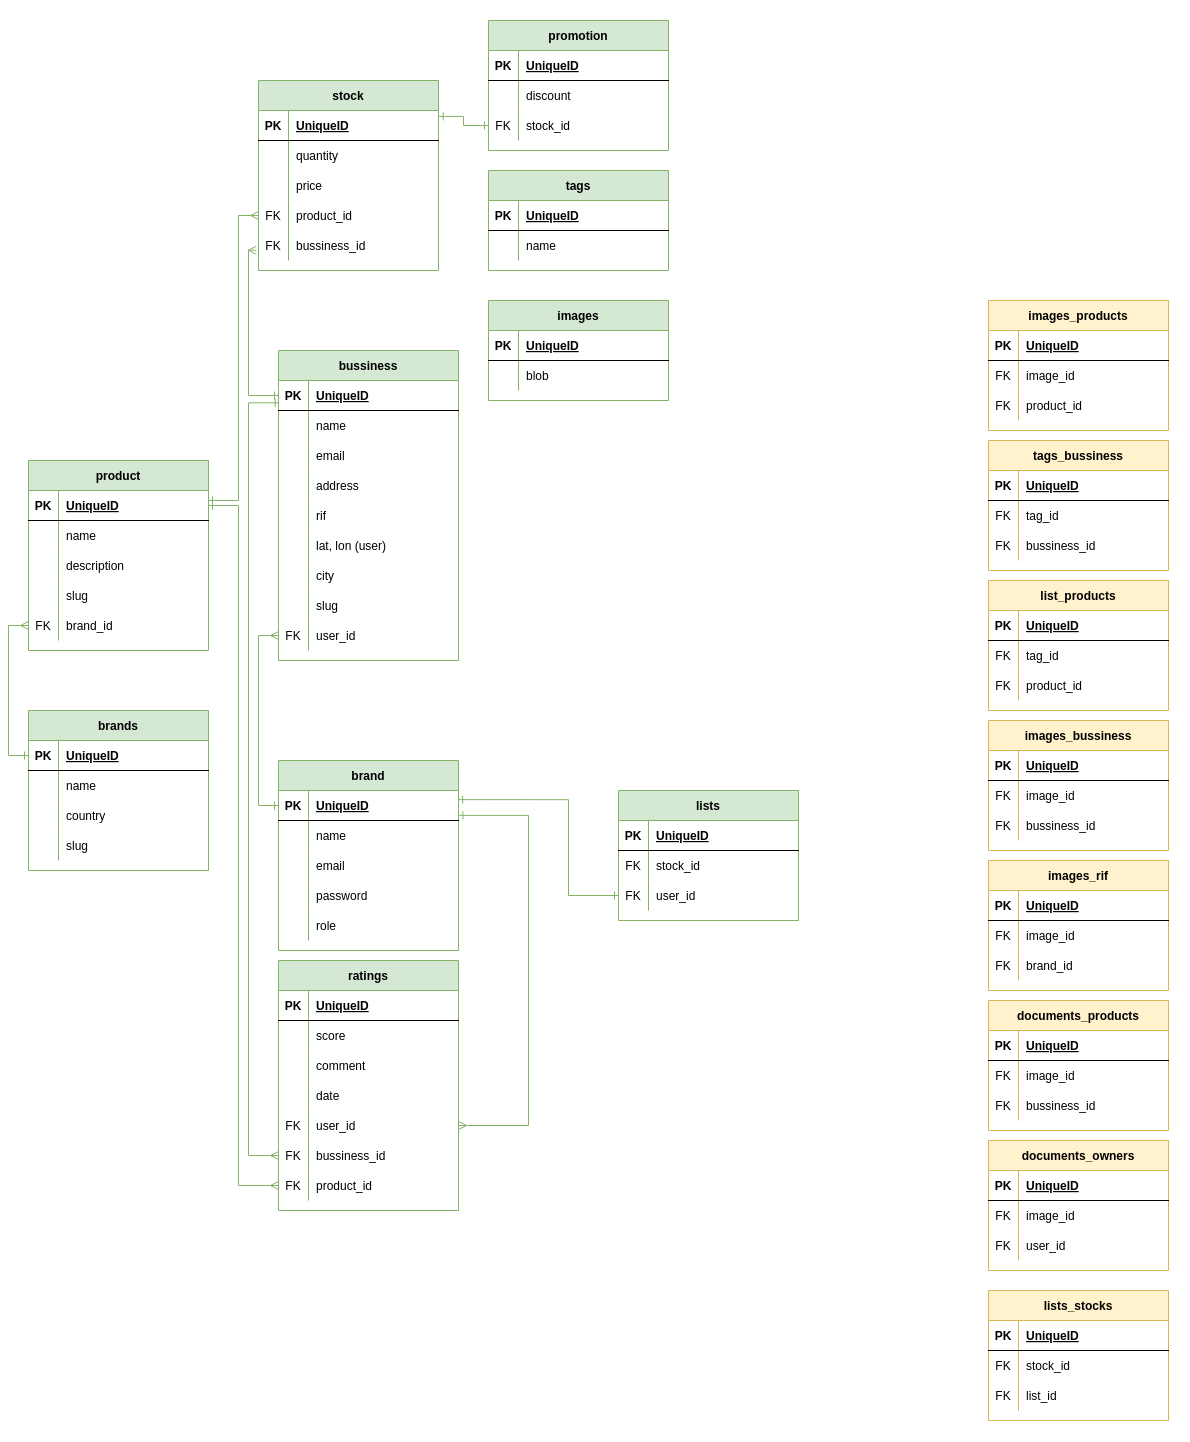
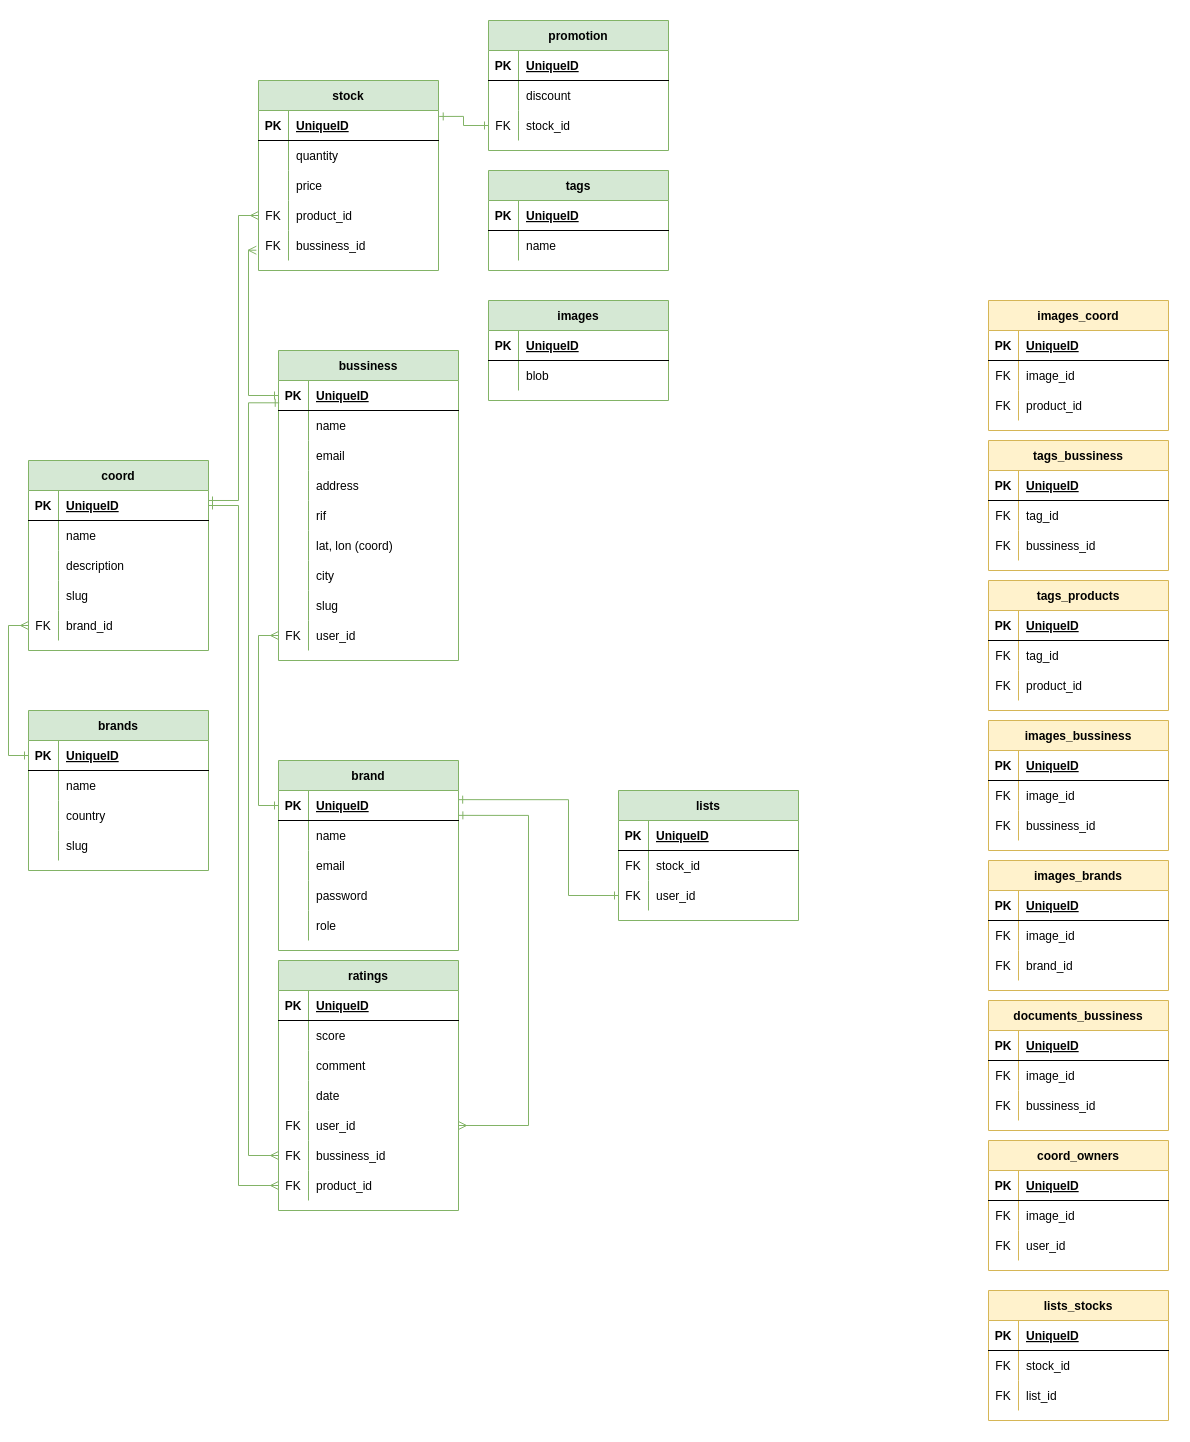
(1078, 316) -> (1078, 316)
(118, 476) -> (118, 476)
(359, 546) -> (362, 546)
(1078, 596) -> (1078, 596)
(1078, 876) -> (1078, 876)
(1078, 1016) -> (1078, 1016)
(1078, 1156) -> (1078, 1156)
